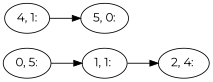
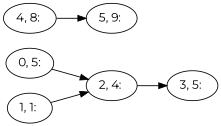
(27, 18) -> (30, 18)
(105, 18) -> (112, 18)
(62, 63) -> (66, 73)
none -> (192, 86)
